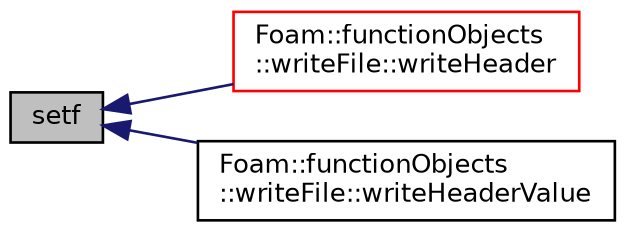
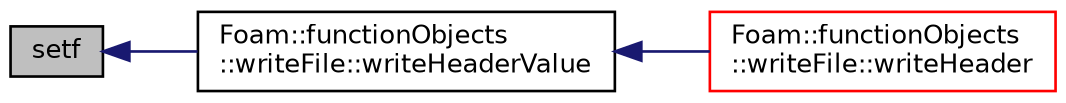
(182, 94) -> (676, 51)
